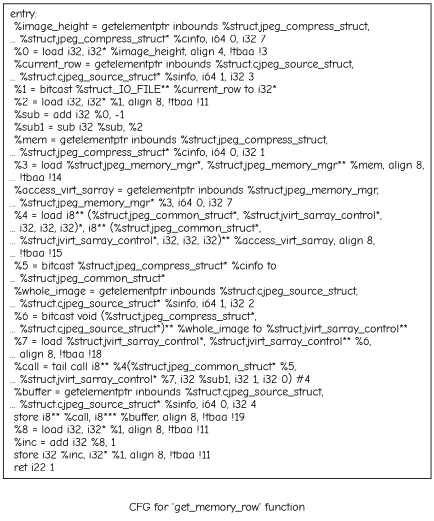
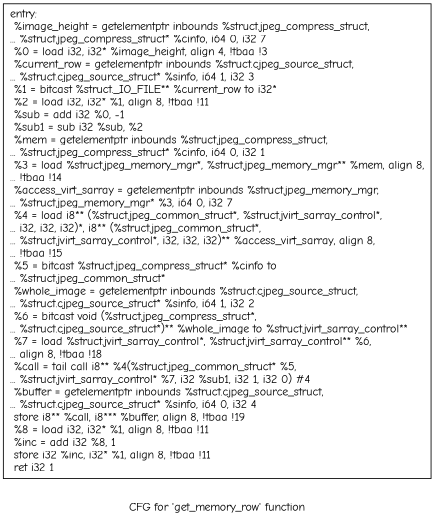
(32, 468) -> (32, 468)
